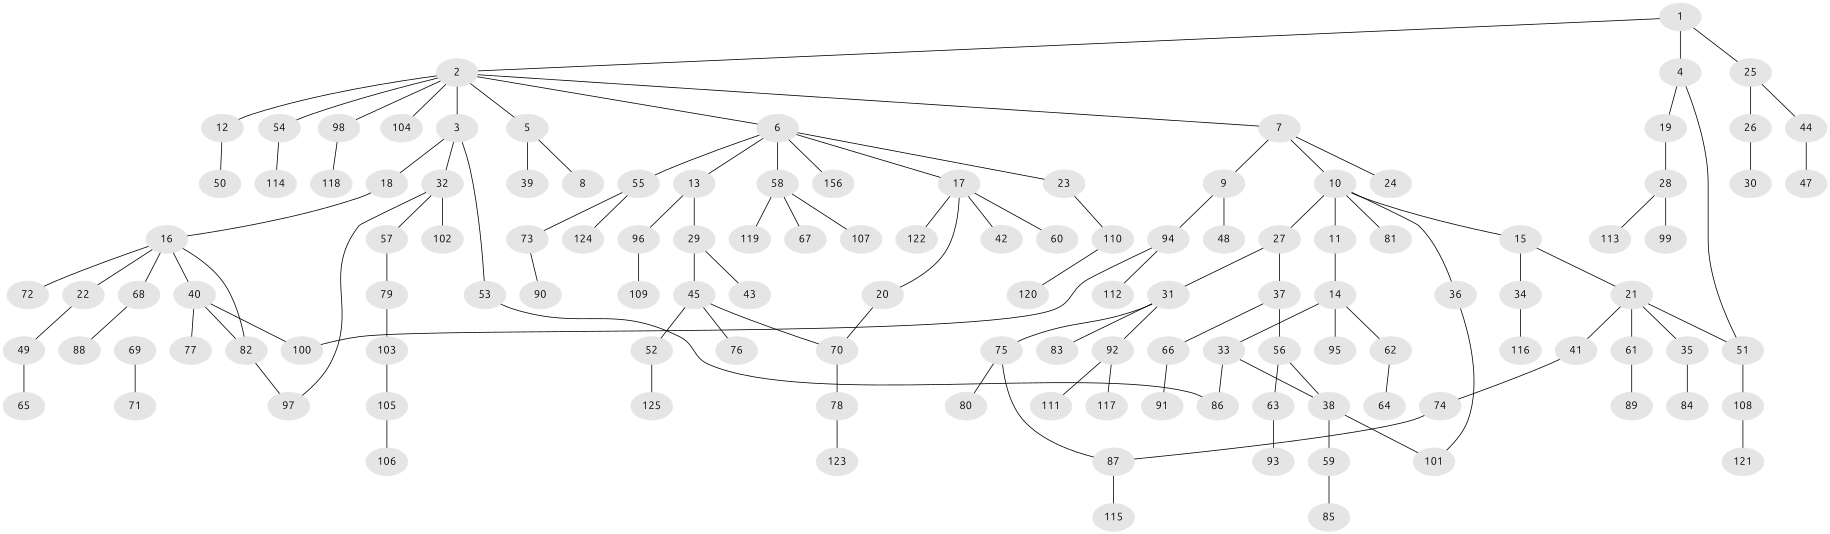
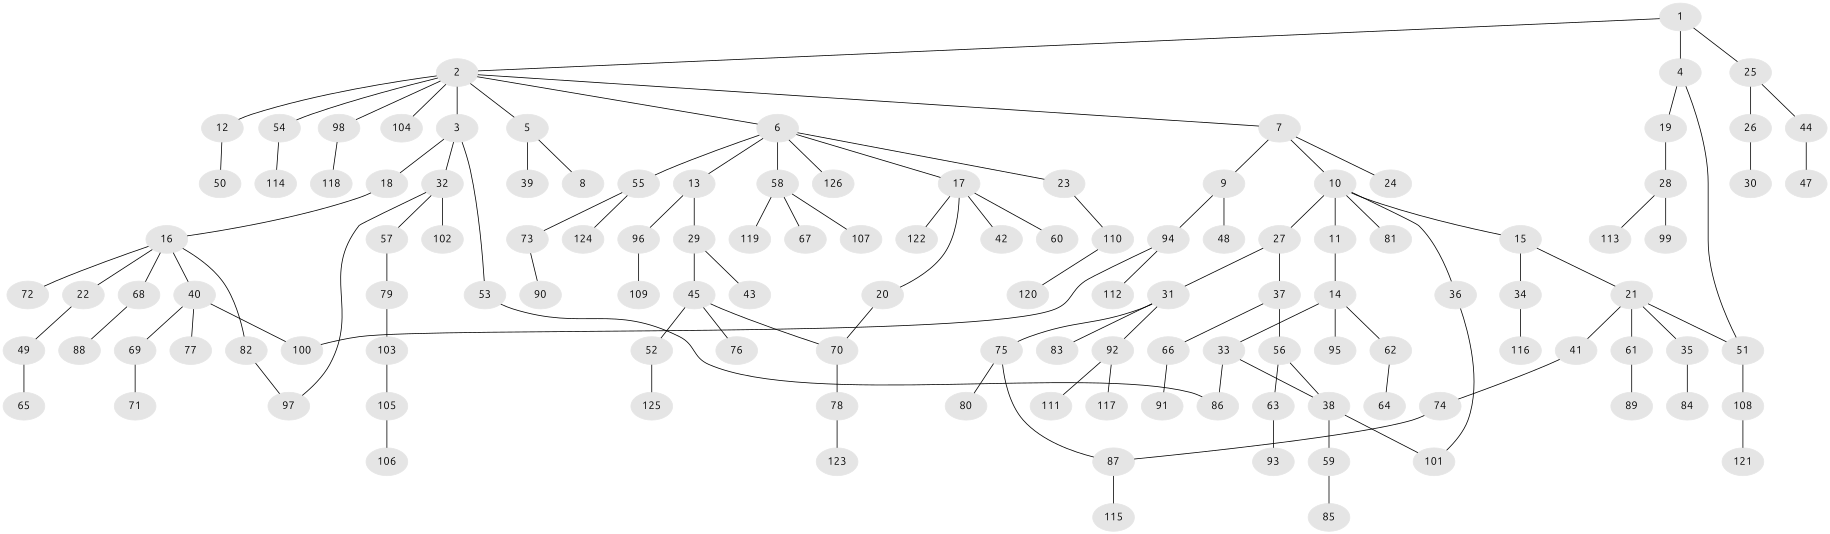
(833, 184) -> (833, 184)
(220, 323) -> (165, 323)
